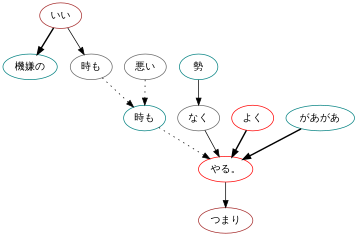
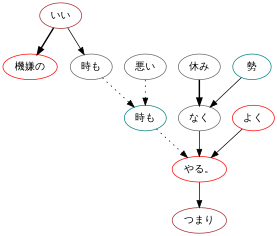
(30, 67) -> (30, 67)
none -> (199, 67)
(320, 118) -> none
(241, 140) -> (229, 141)
